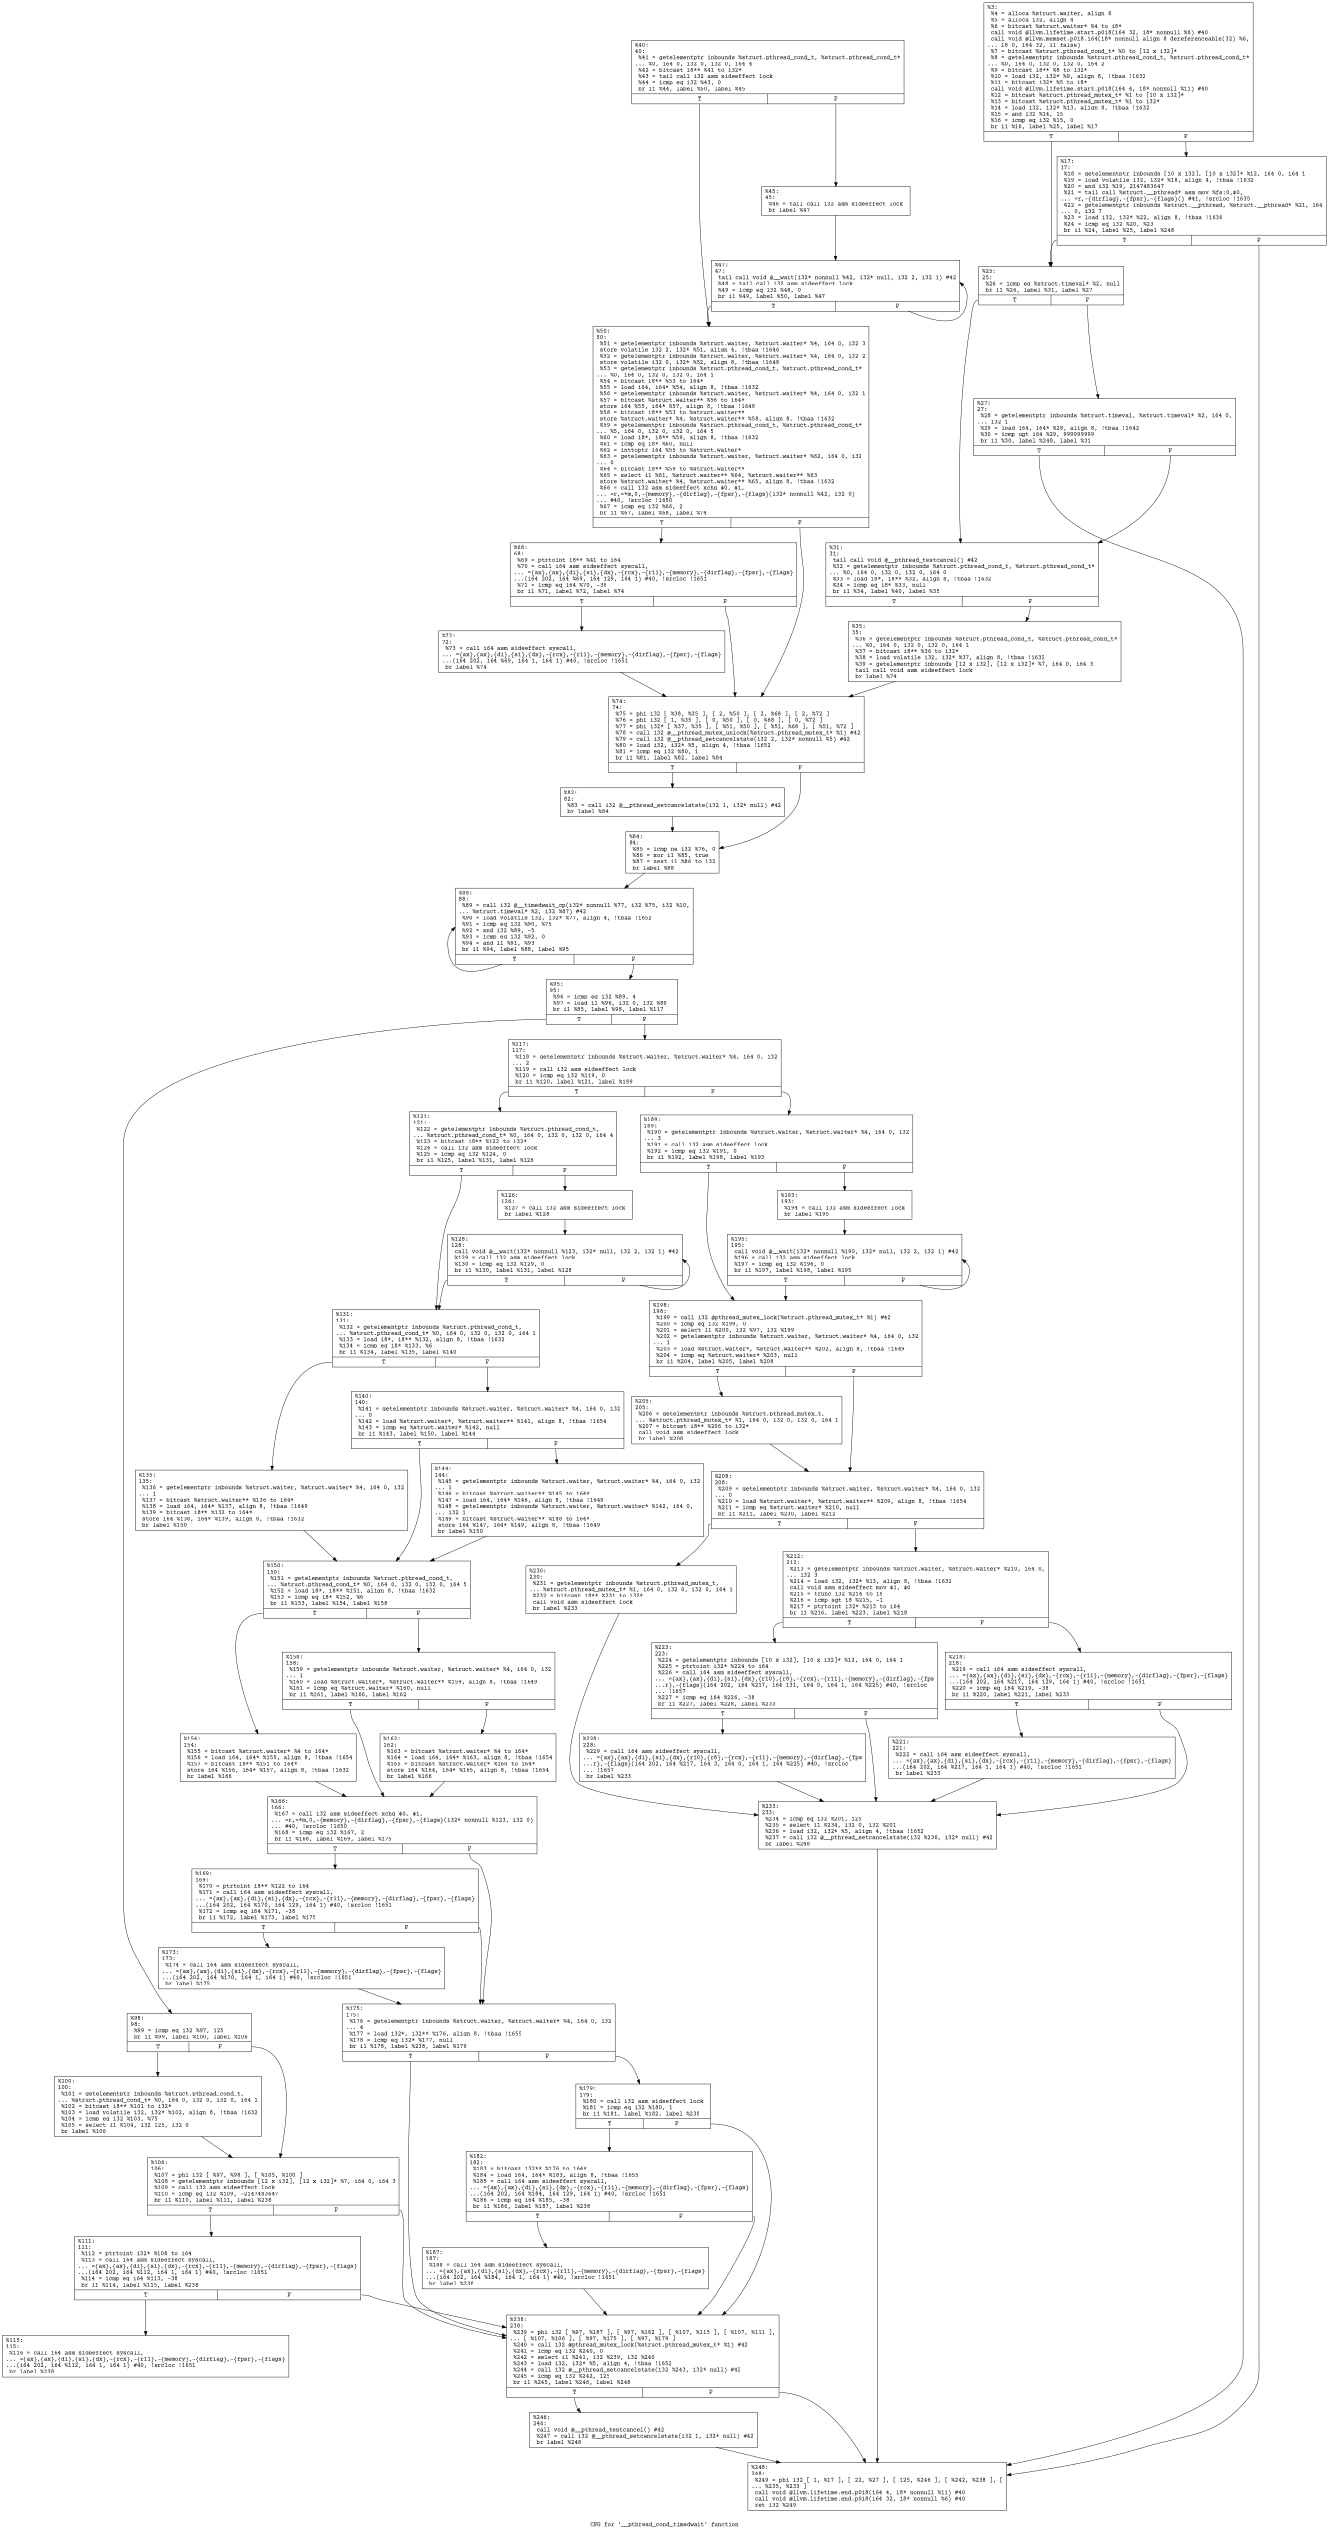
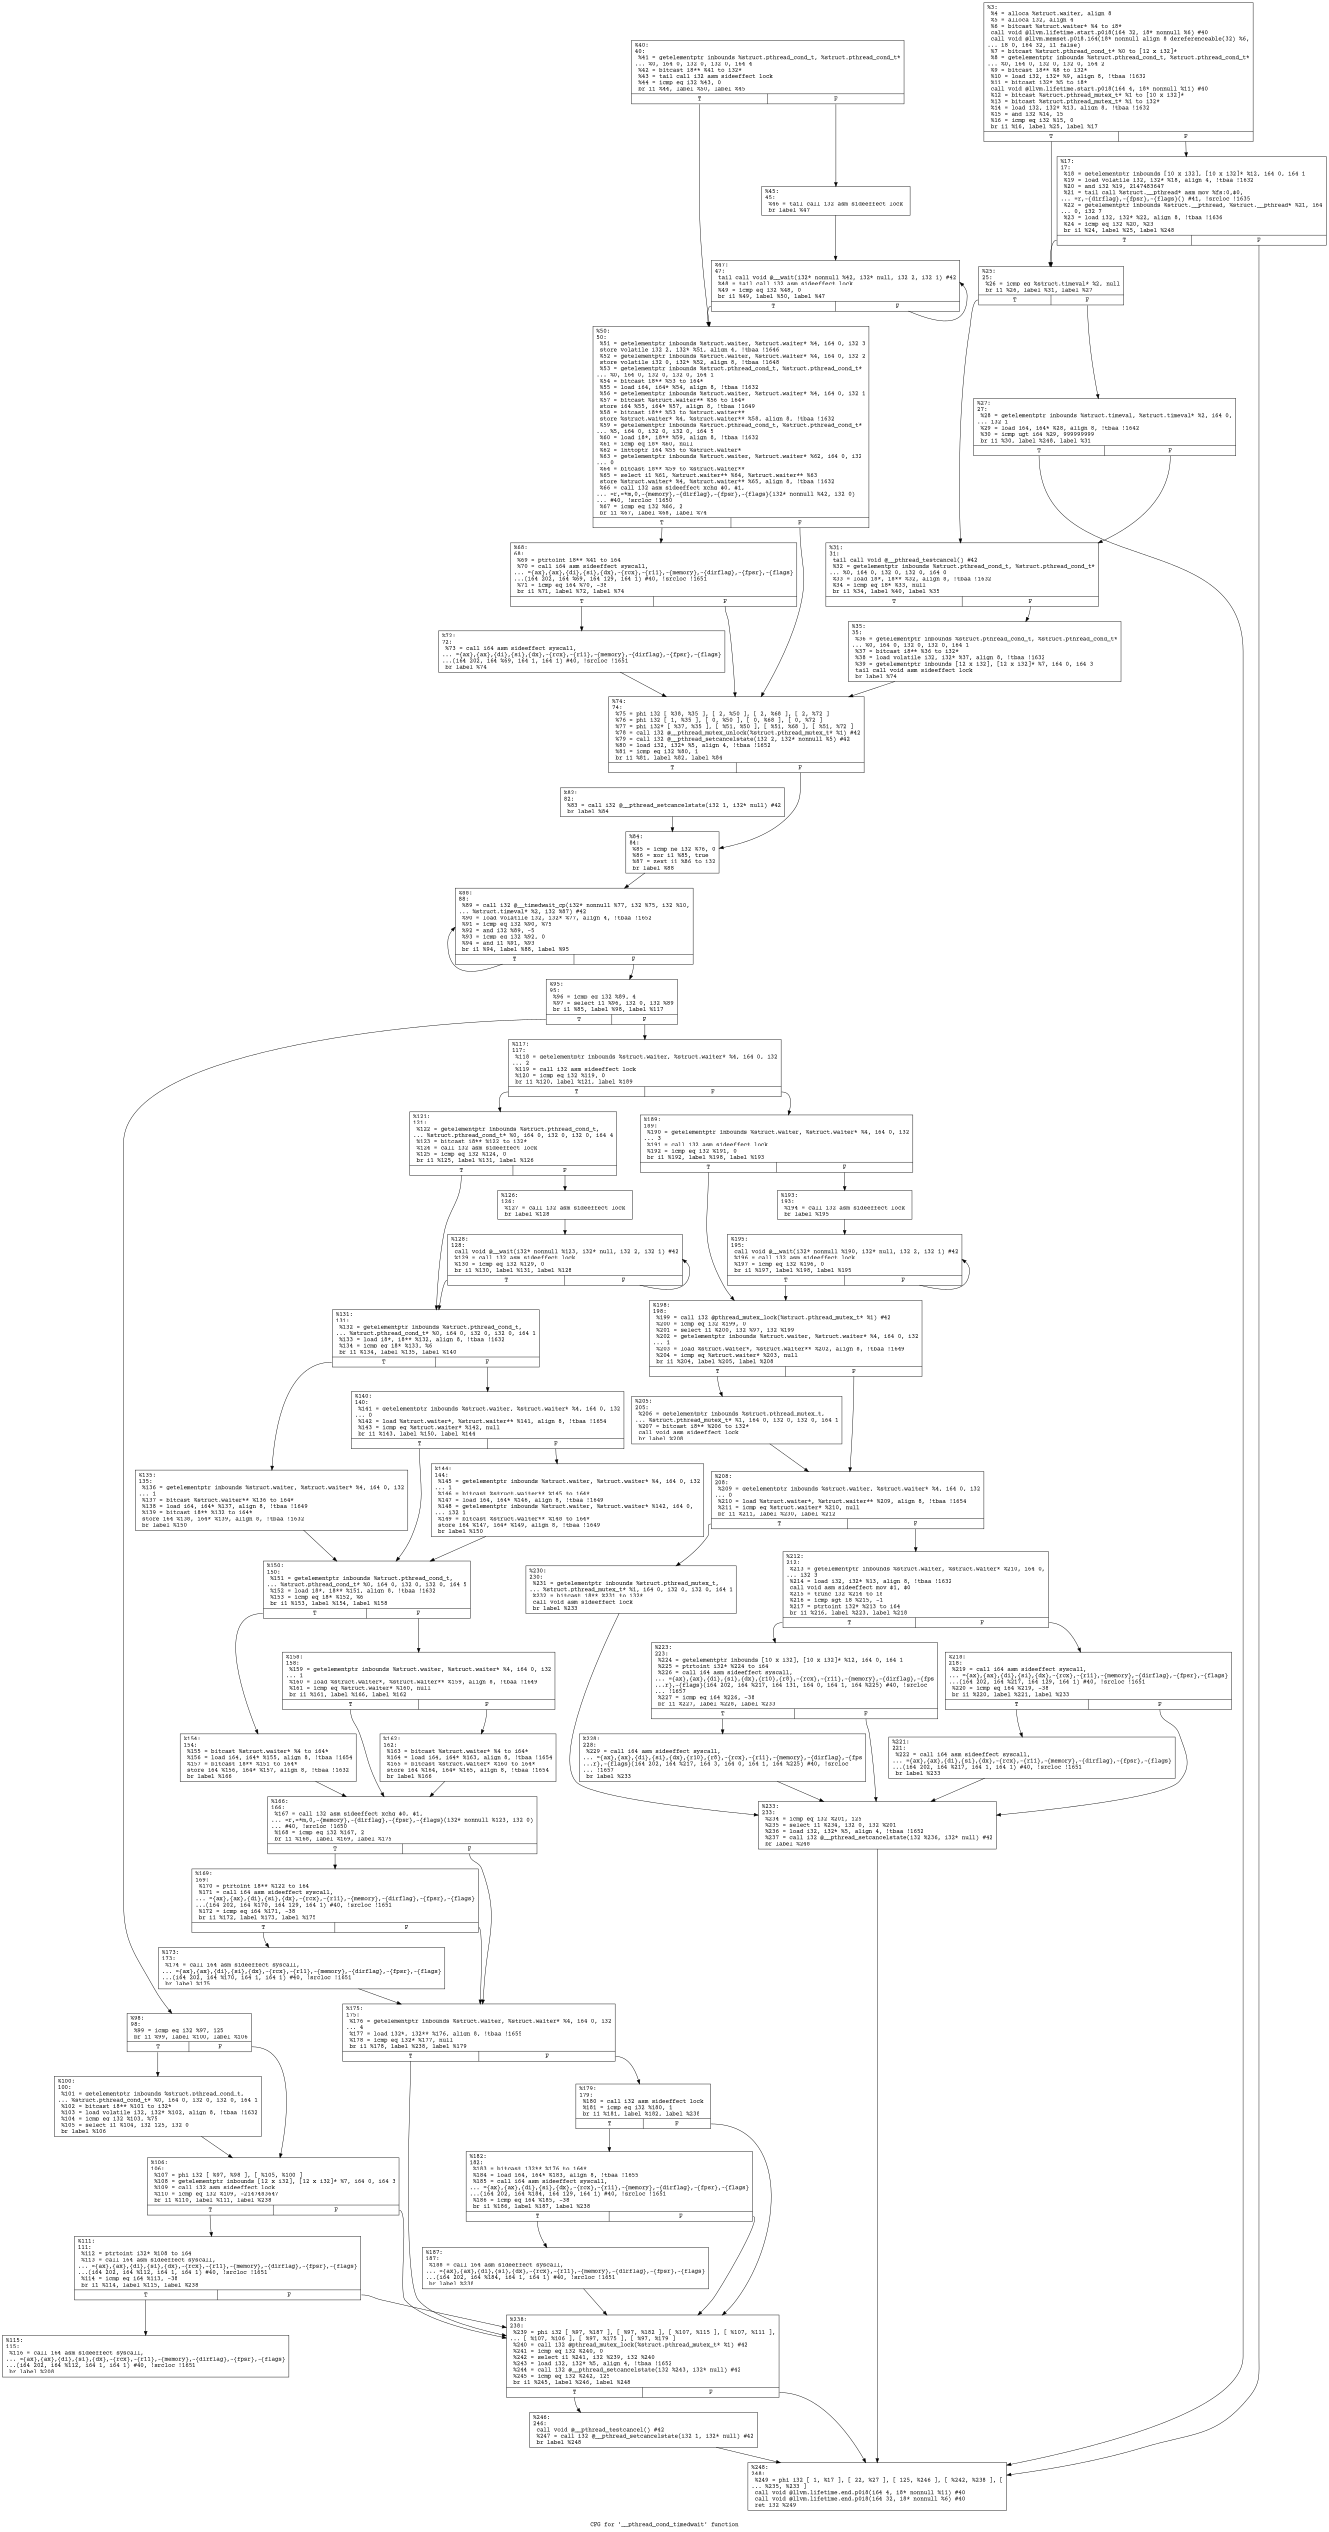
(672, 778) -> none
(608, 1003) -> (612, 1003)
(30, 2372) -> (30, 2372)
